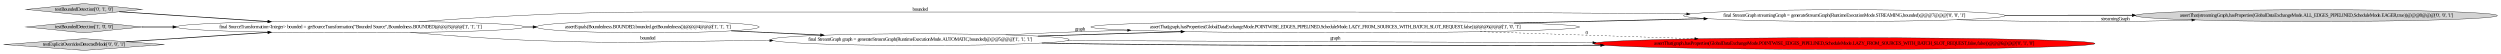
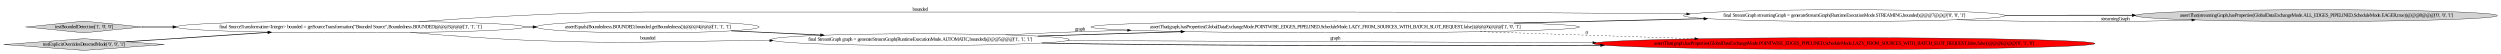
(84, 9) -> none
